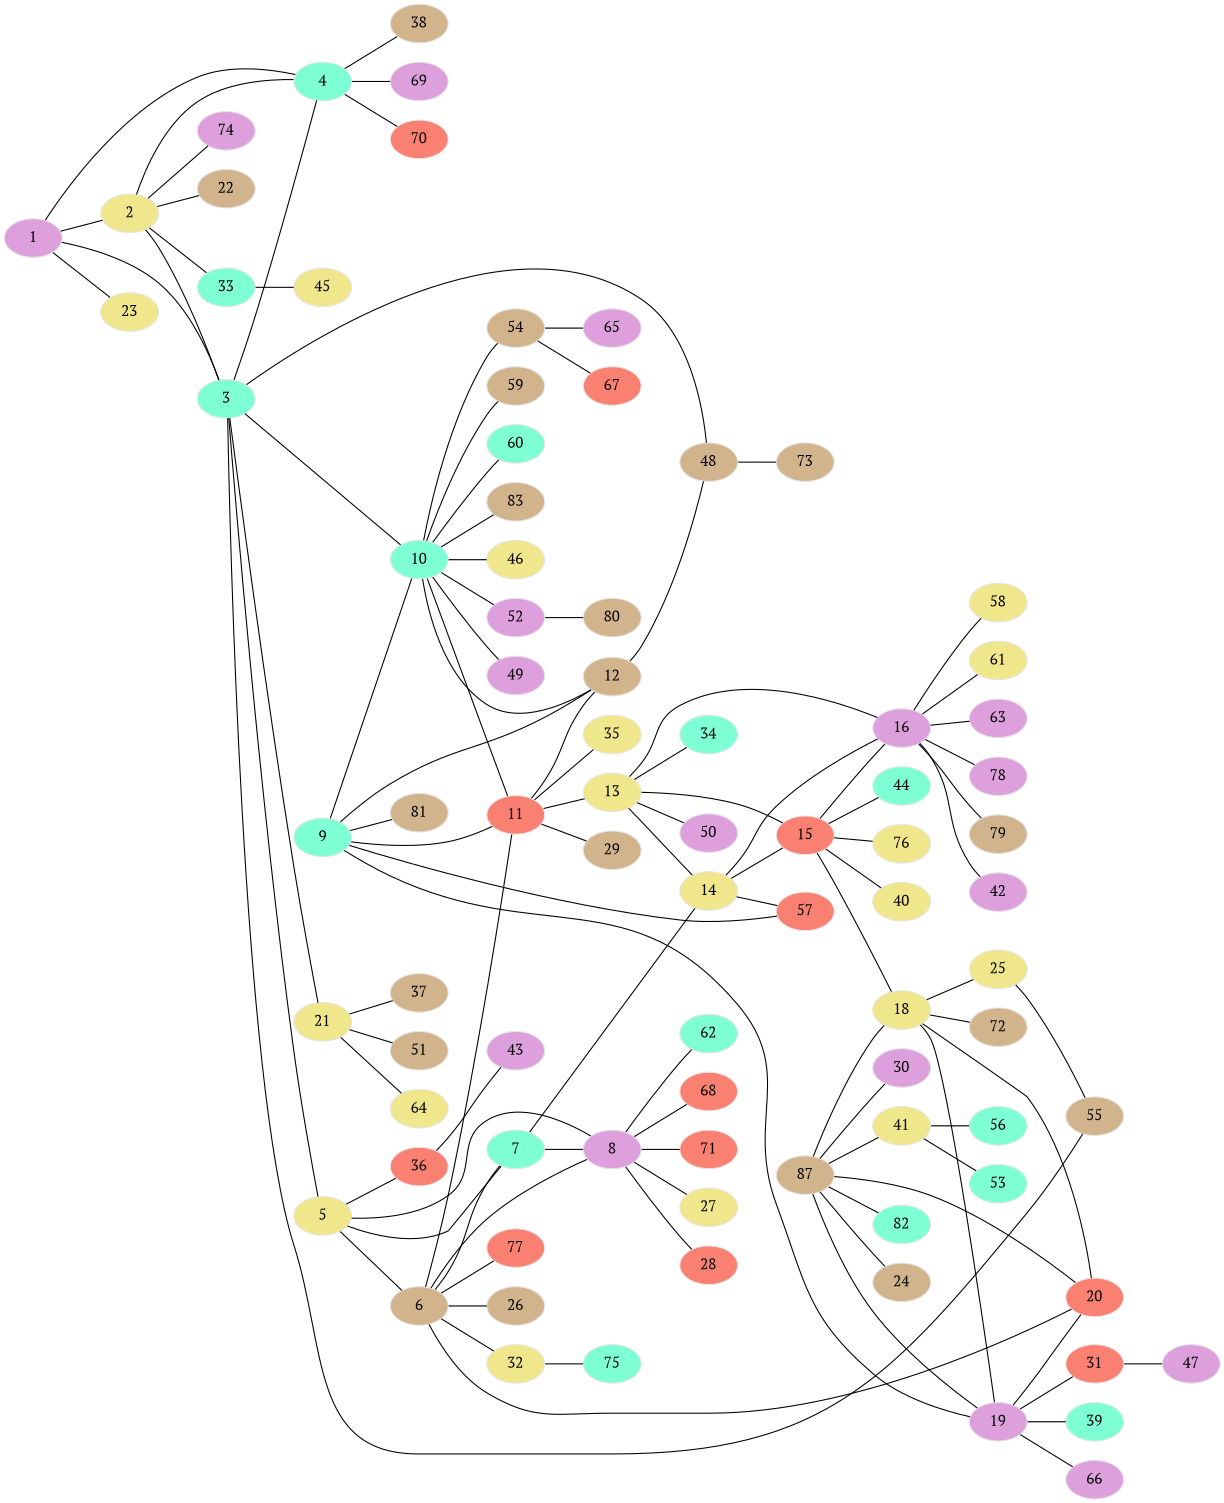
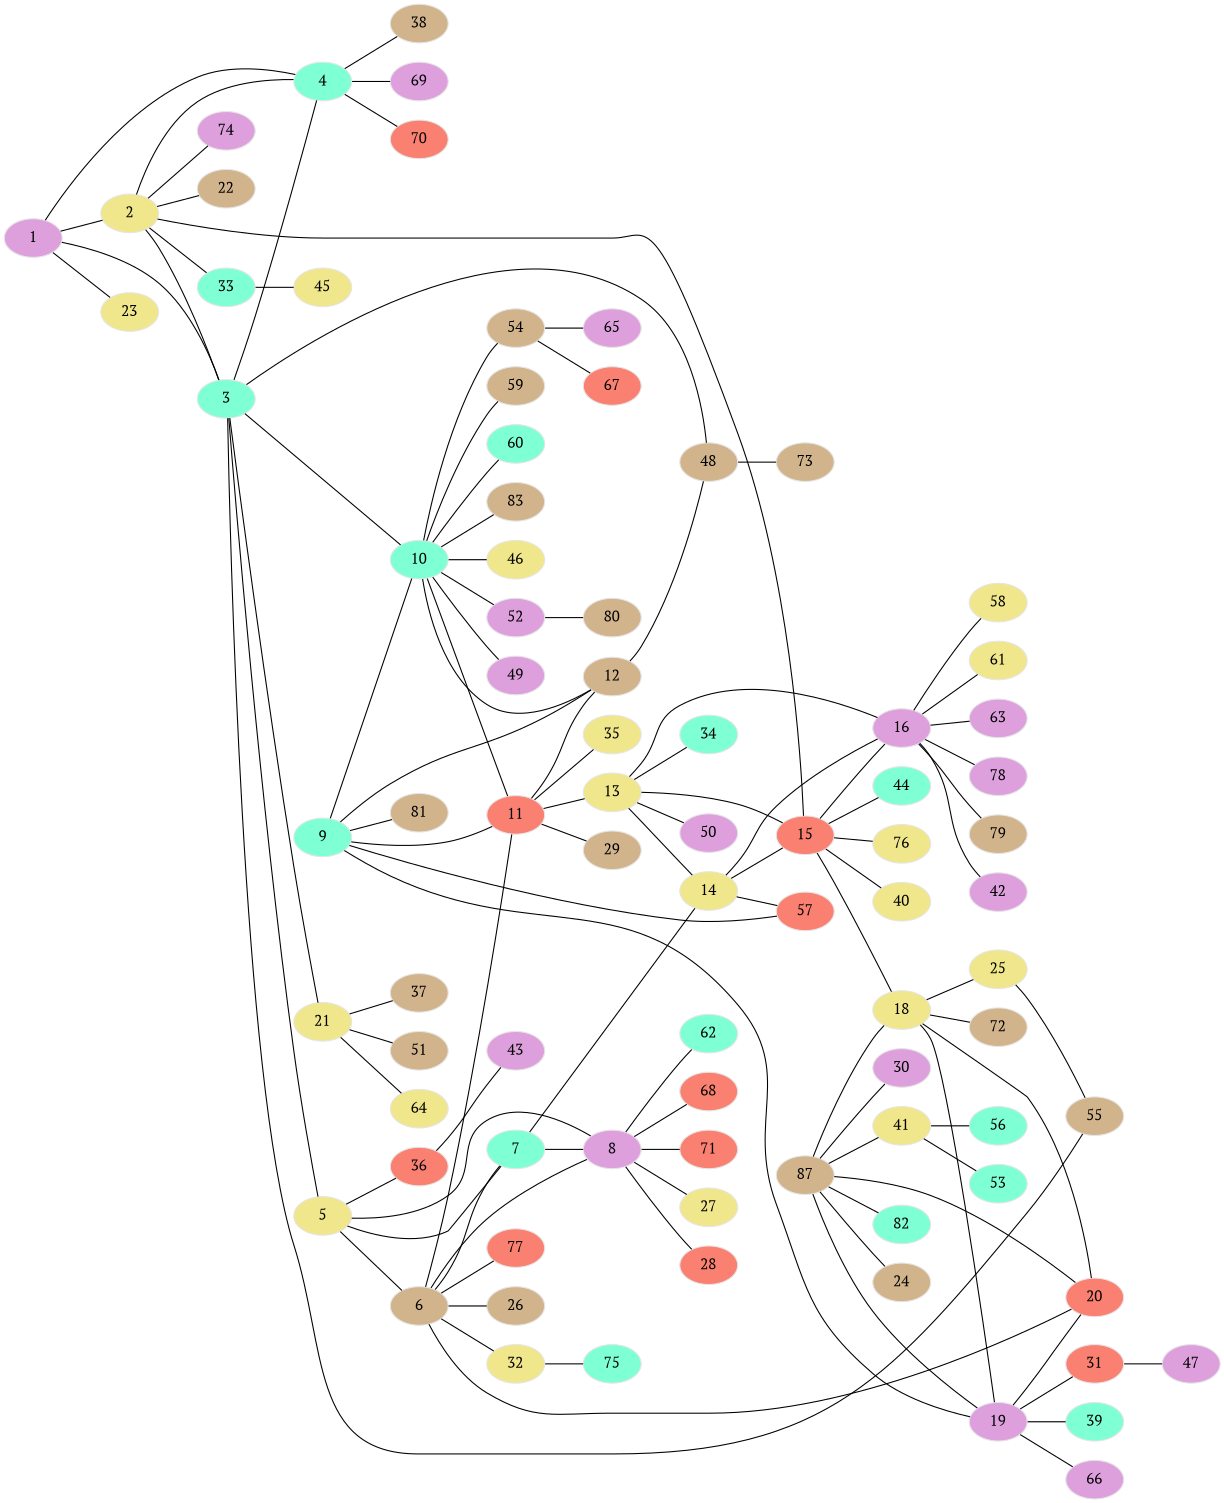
none -> (678, 285)
